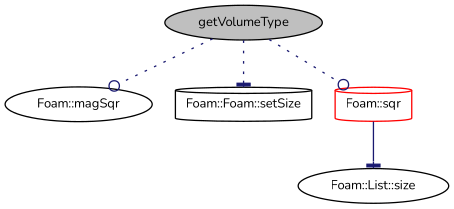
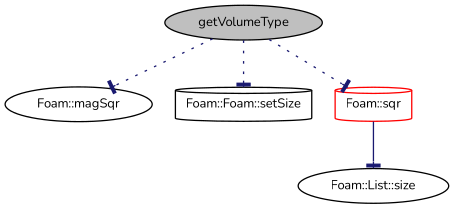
(166, 61) -> (164, 62)
(304, 61) -> (305, 62)
